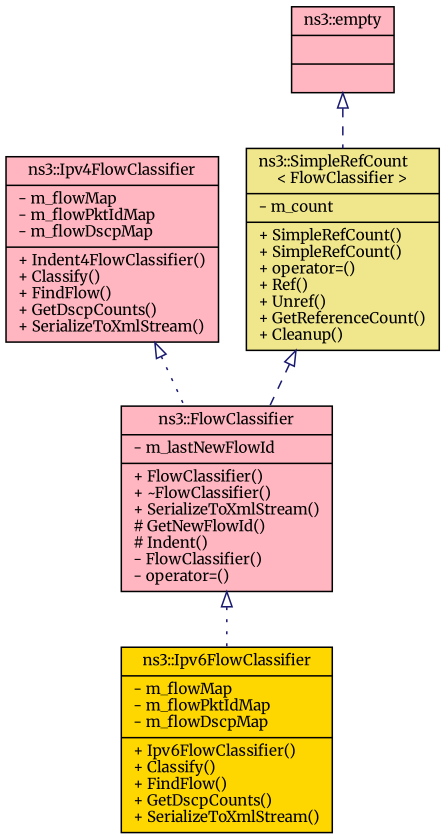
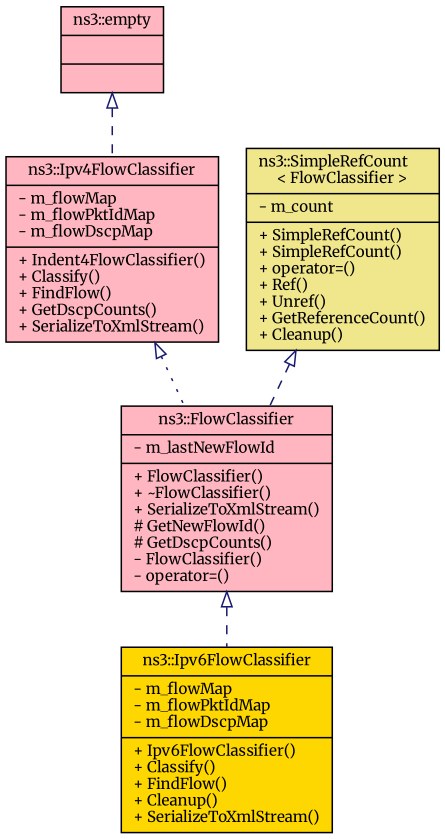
(343, 128) -> (112, 132)
(171, 543) -> (203, 543)
(227, 627) -> (227, 627)
(203, 801) -> (176, 801)
